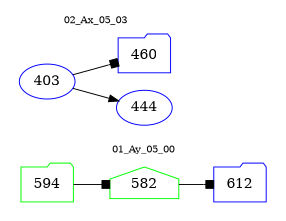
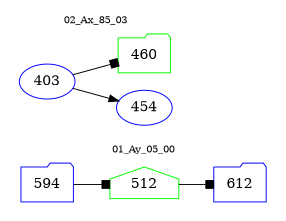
(96, 21) -> (96, 21)
(144, 55) -> (144, 55)
(144, 108) -> (144, 108)
(47, 184) -> (47, 184)
(144, 184) -> (144, 184)
